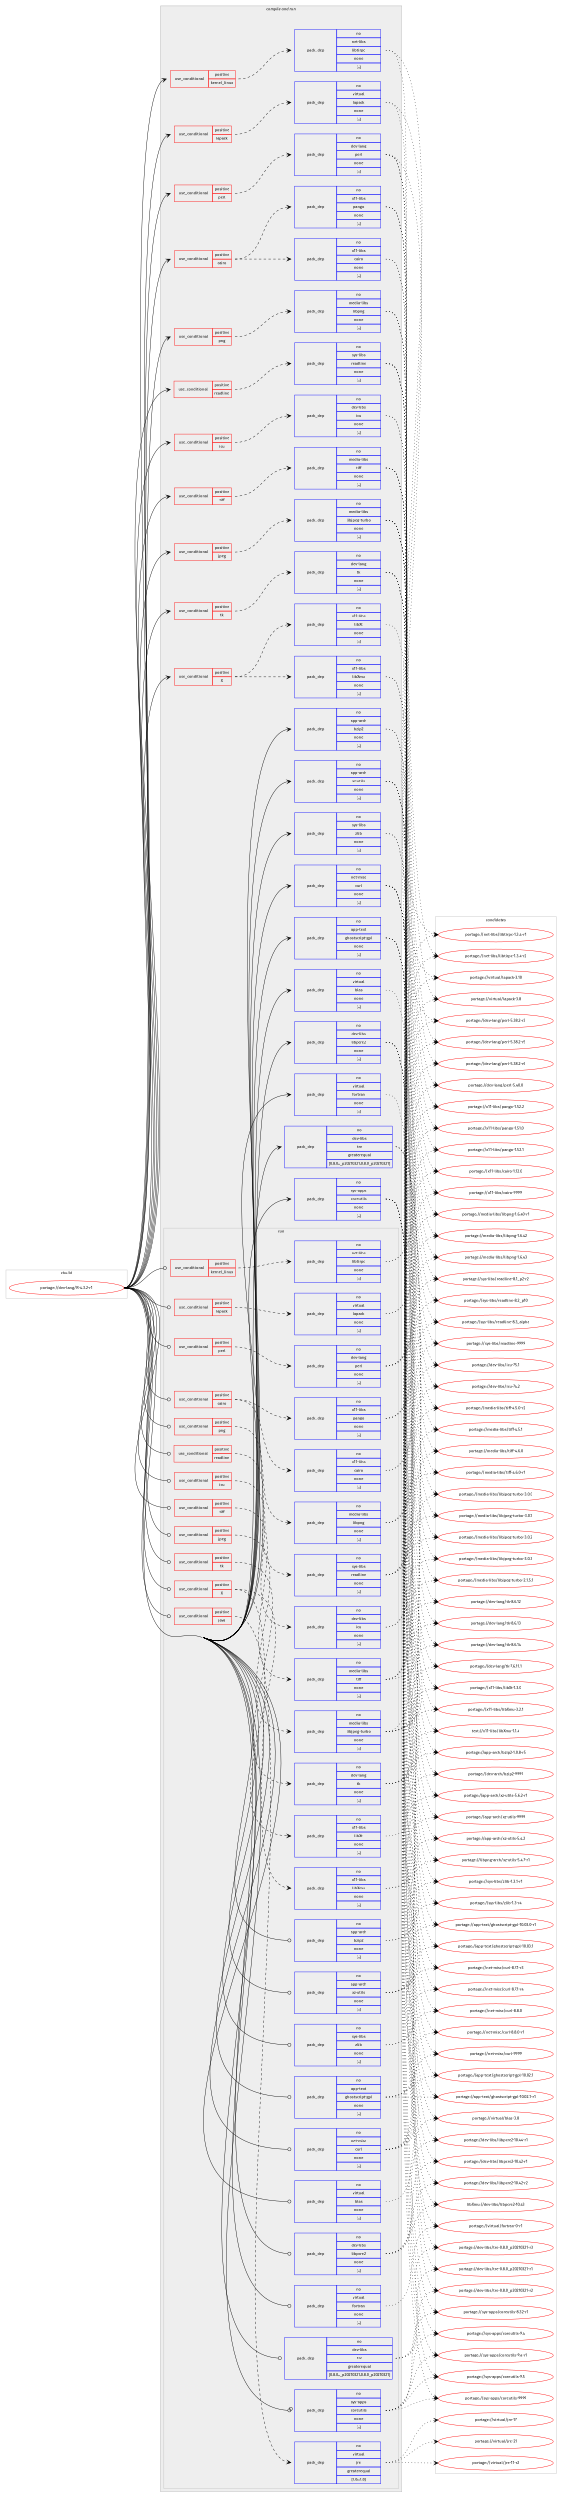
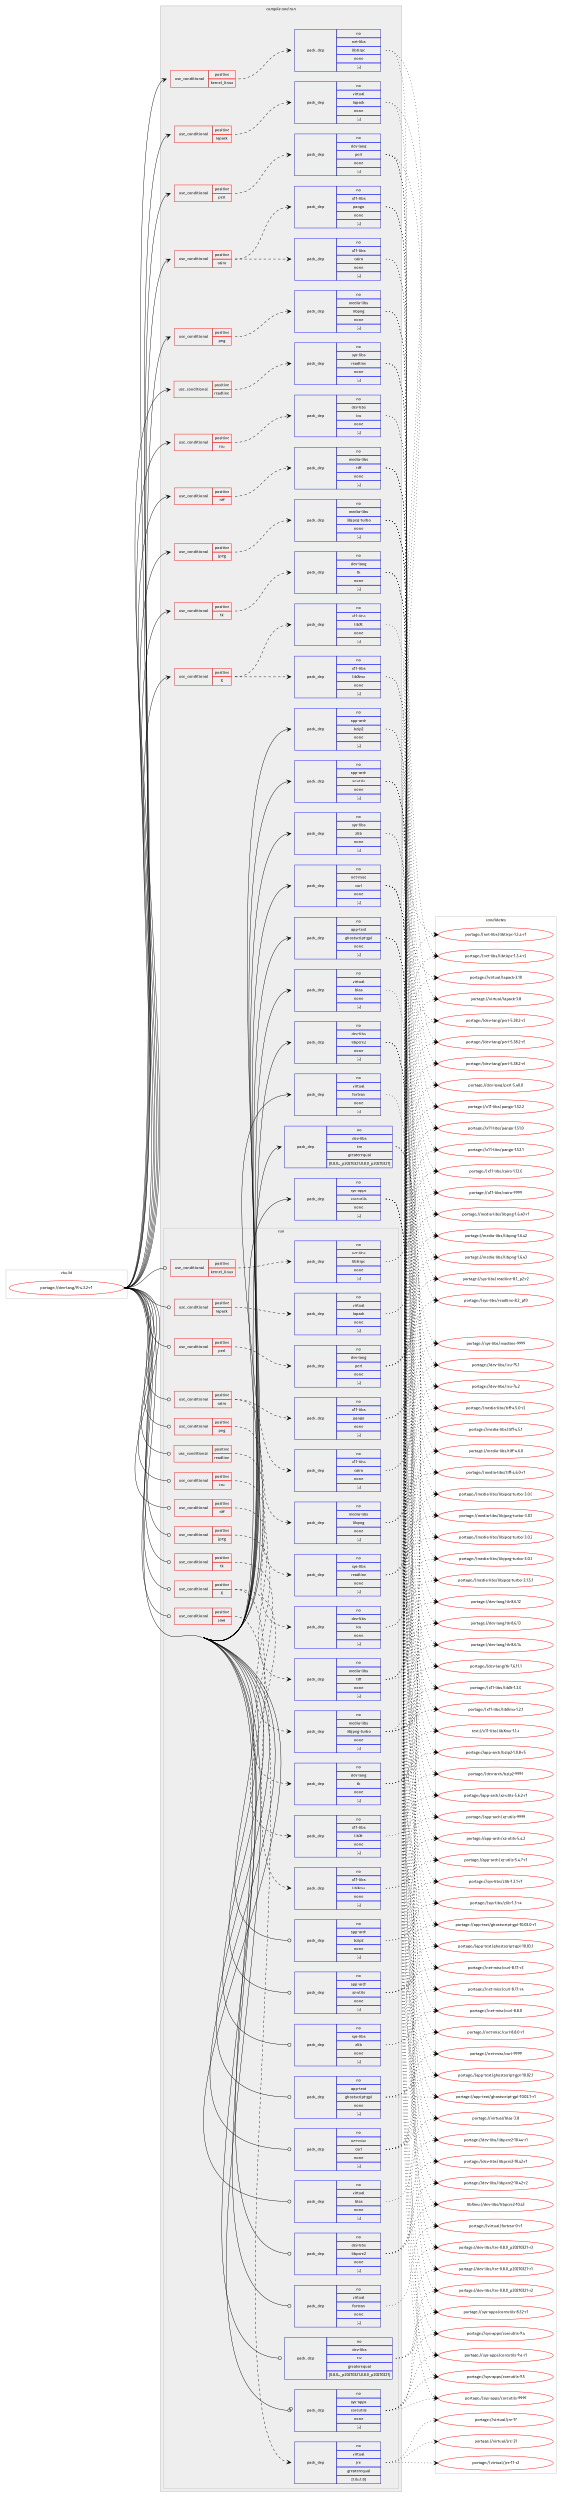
(496, 1322) -> none
(496, 1710) -> (496, 1710)
(496, 1860) -> (496, 1860)
